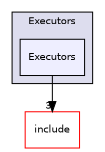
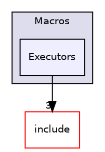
(52, 22) -> (52, 22)
